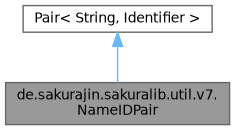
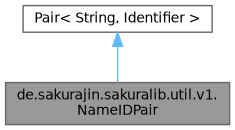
(118, 104) -> (118, 104)
